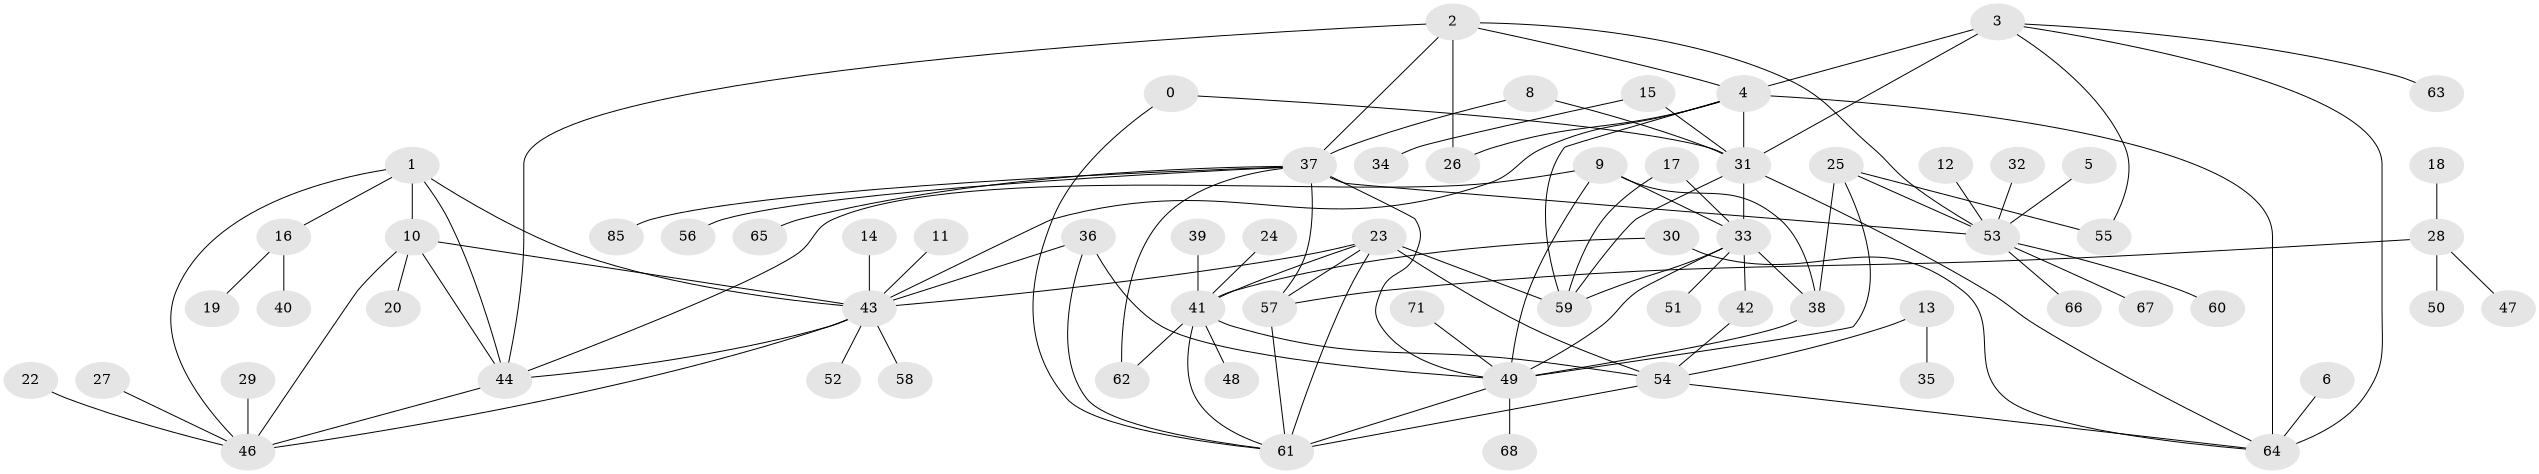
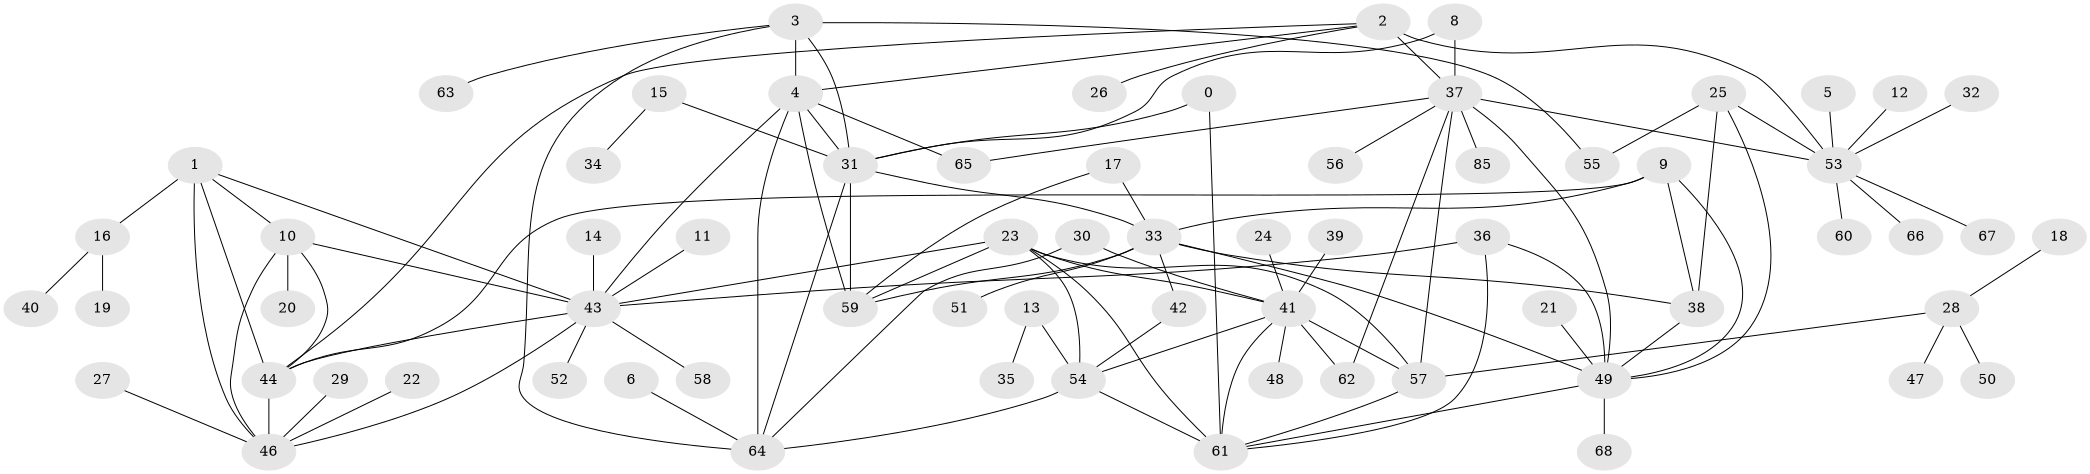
(1566, 131) -> (880, 129)
(1417, 309) -> (1550, 309)
none -> (1354, 345)
